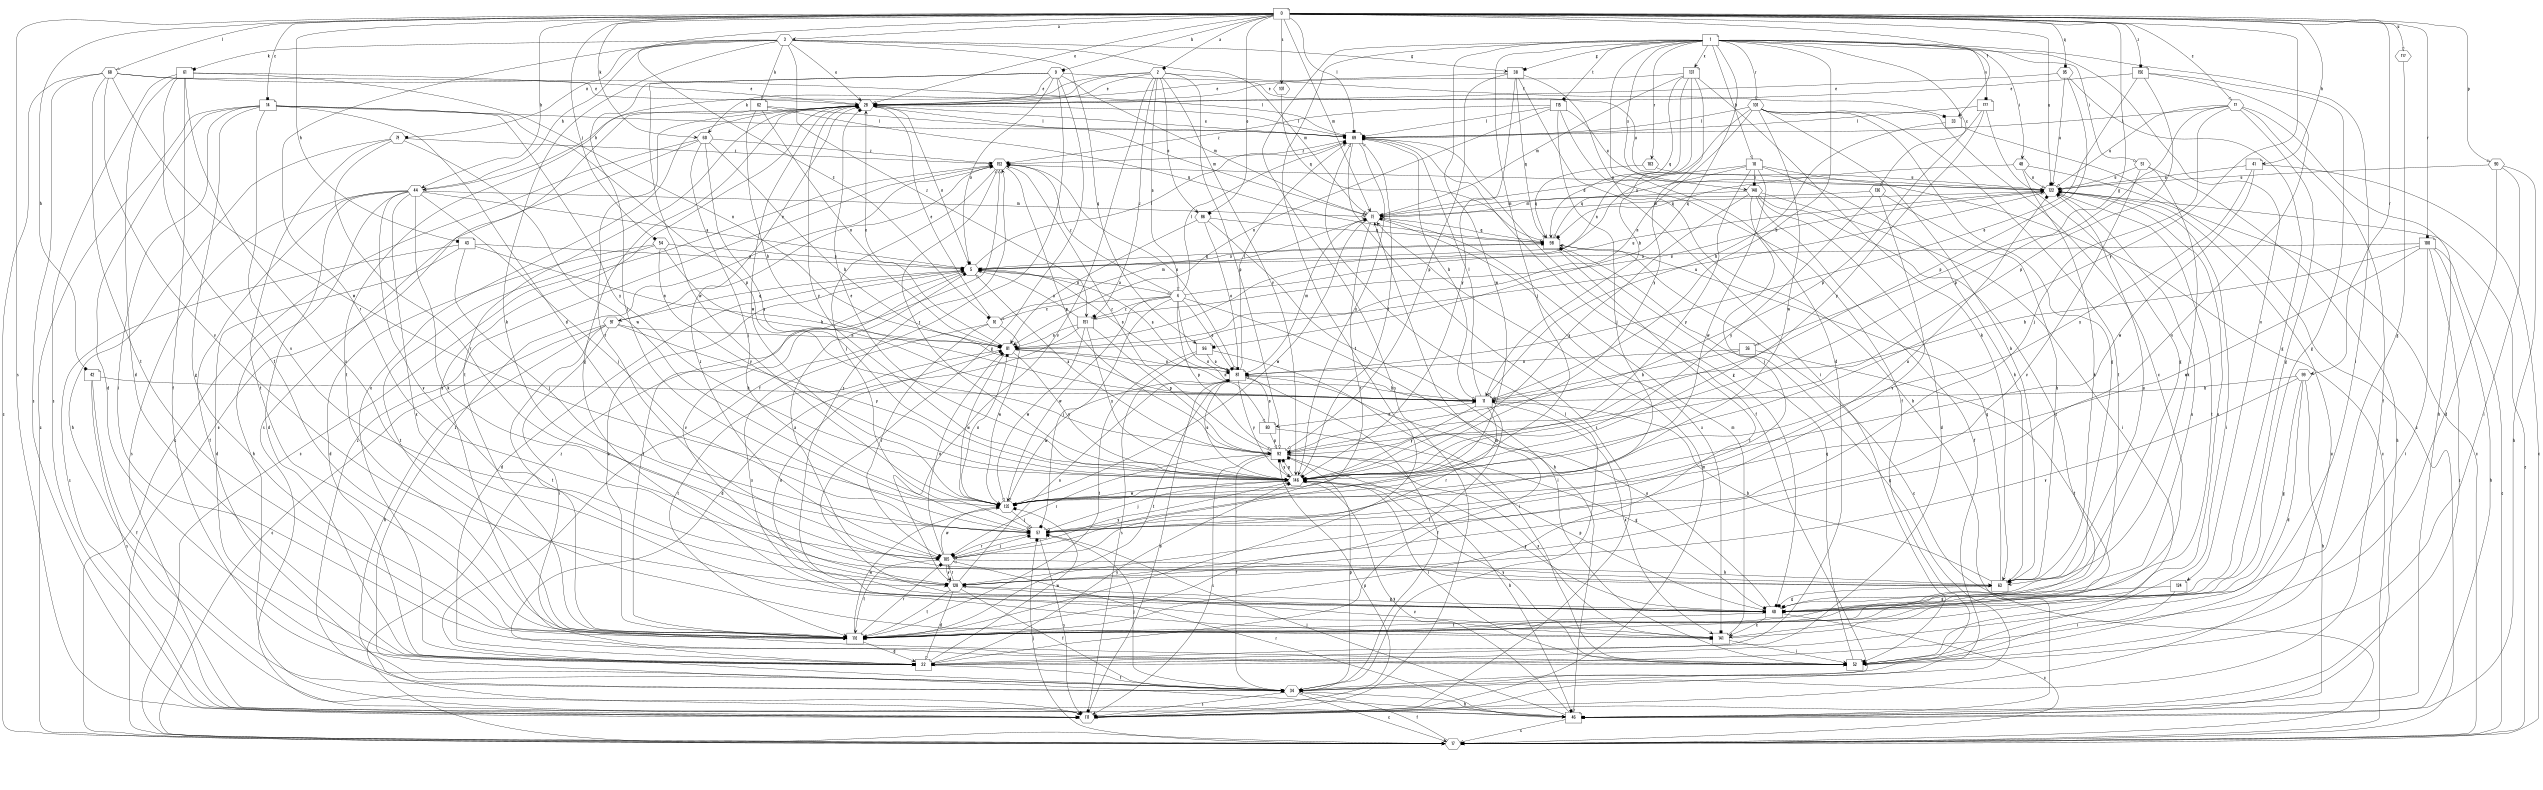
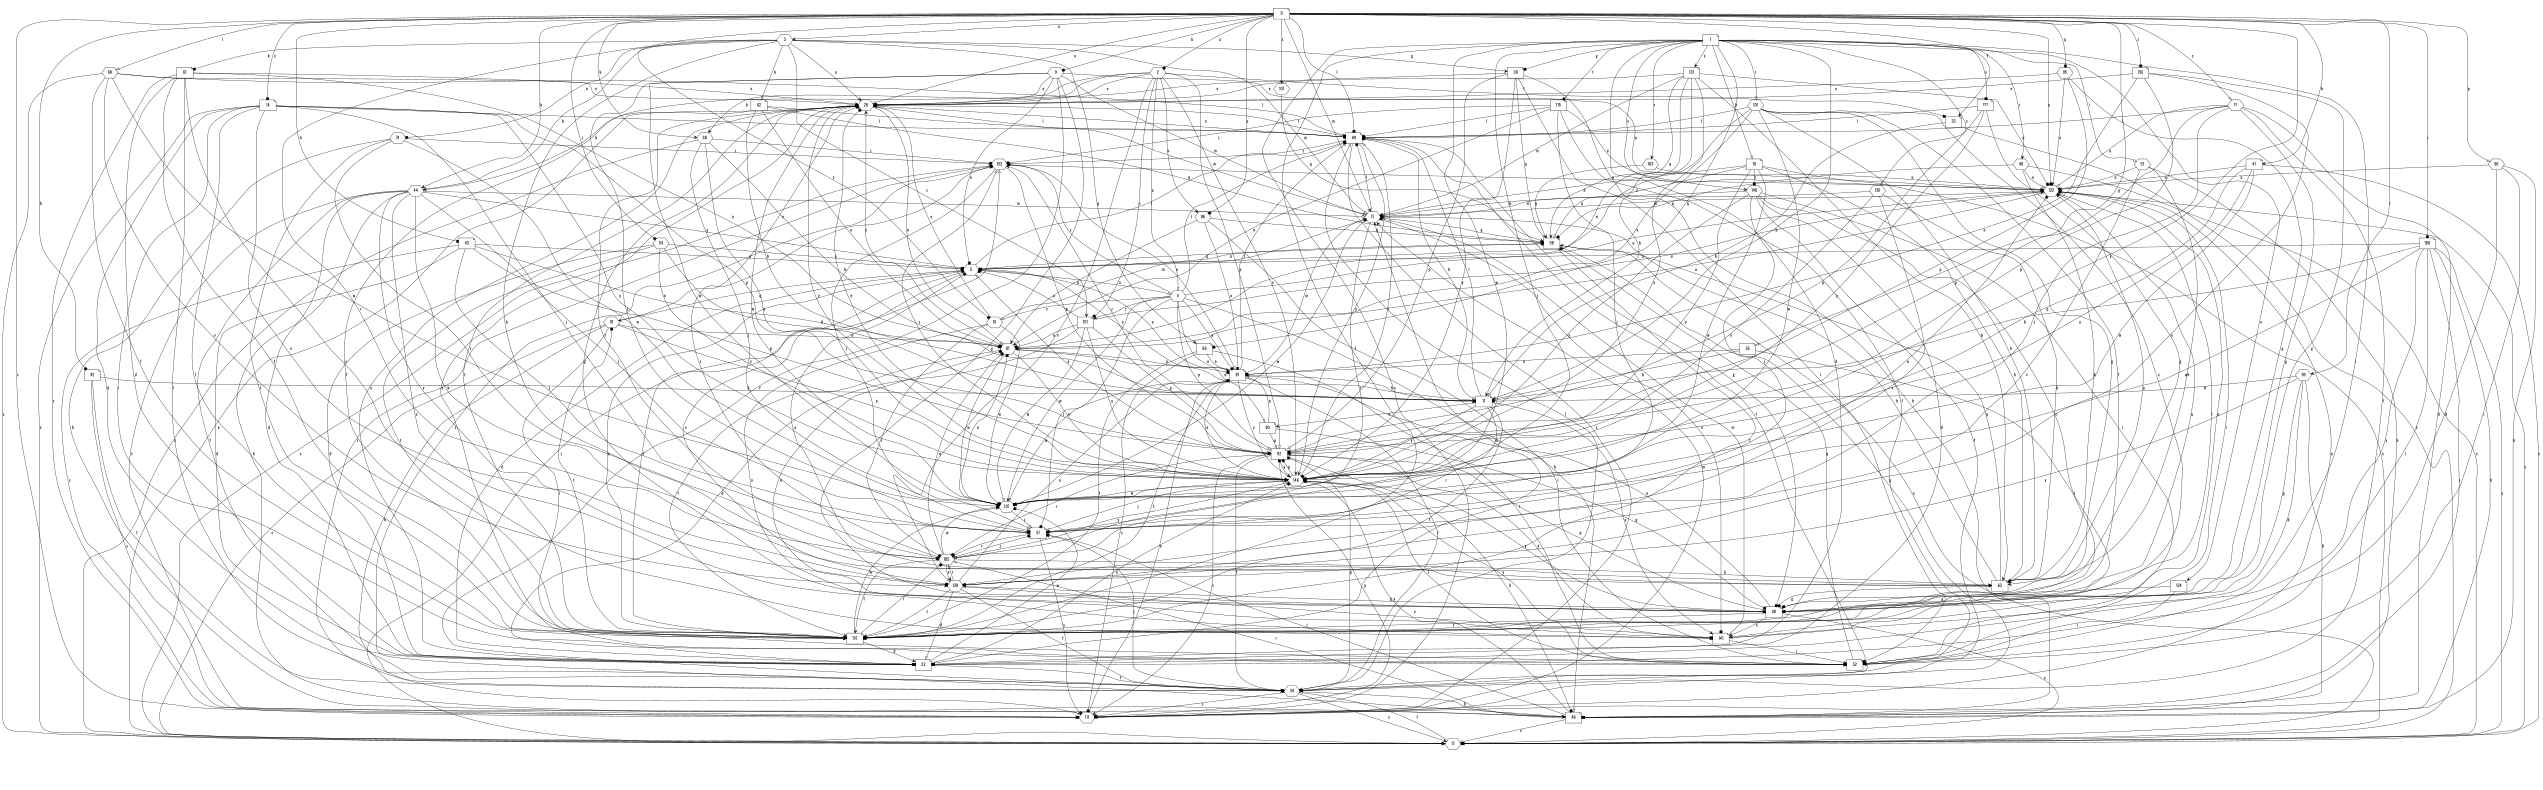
(2403, 56) -> none
none -> (1886, 90)
(929, 168) -> (907, 231)
none -> (1366, 179)
(1396, 189) -> (1396, 189)
(1029, 288) -> (1029, 288)
(567, 322) -> (567, 322)
(196, 375) -> (196, 375)
none -> (842, 376)
(1611, 376) -> (1611, 376)
none -> (1804, 408)
(1000, 411) -> (1000, 411)
(1737, 491) -> (1748, 305)
(576, 555) -> (589, 588)
(934, 593) -> none
none -> (2222, 597)
(281, 676) -> none
(164, 683) -> none
(1106, 731) -> none
